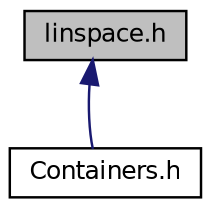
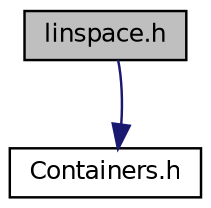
(89, 117) -> (122, 92)
